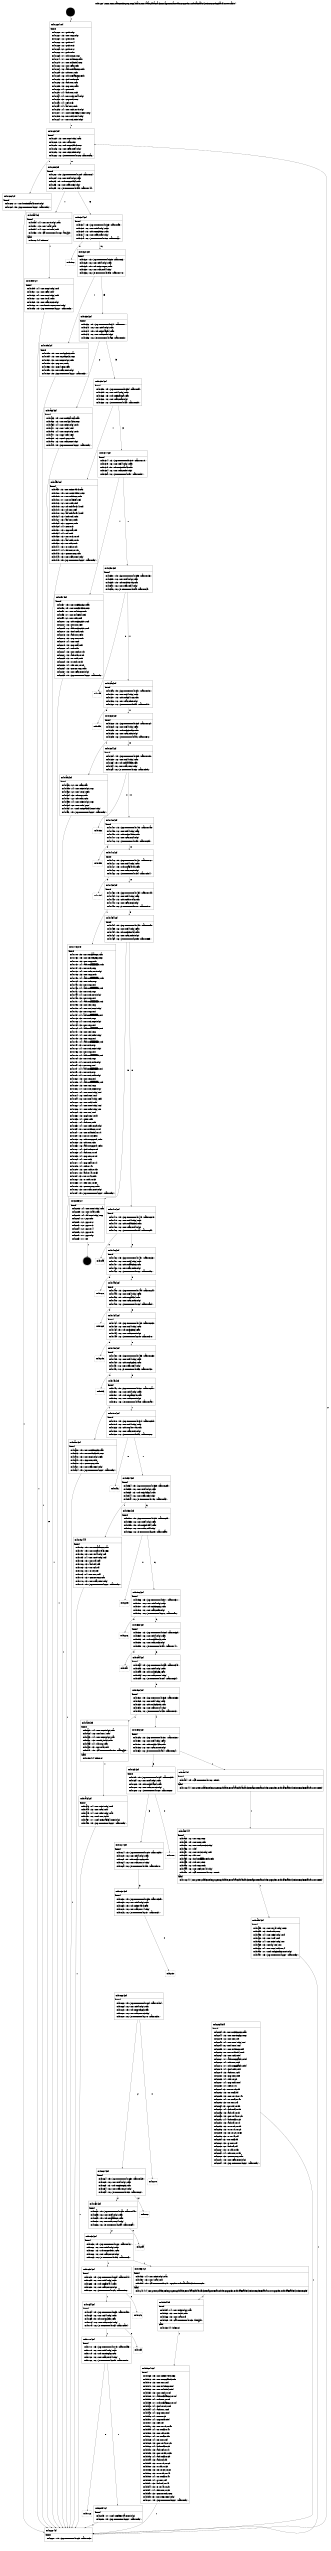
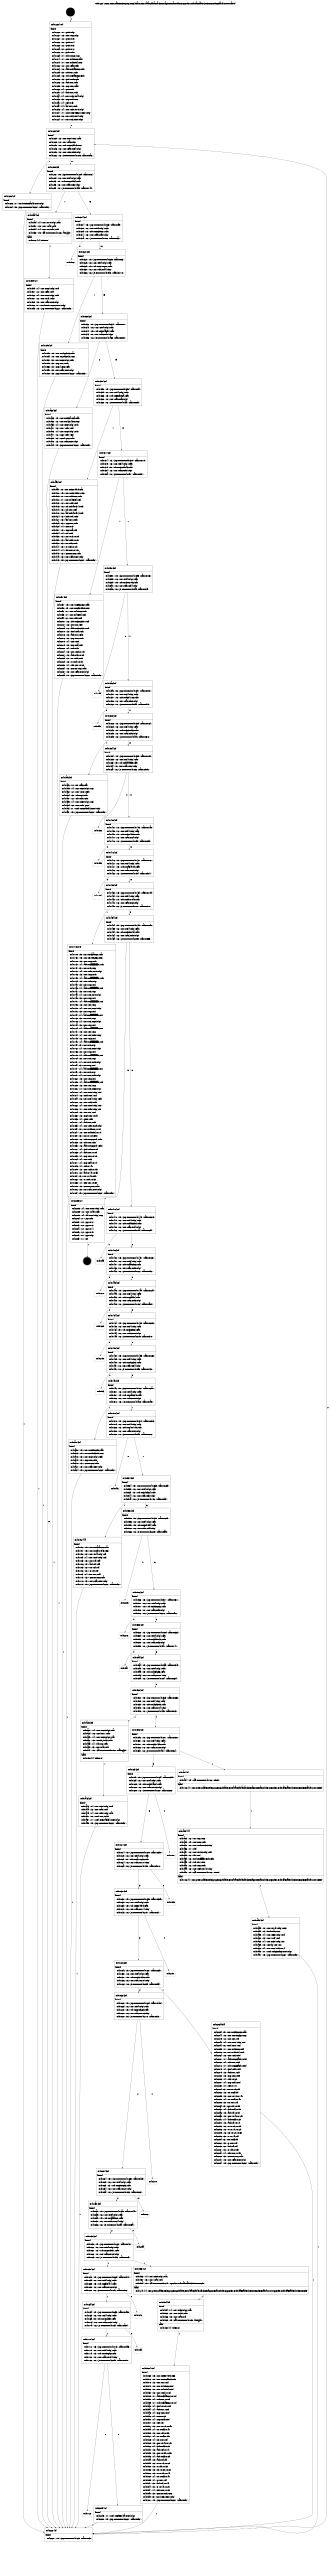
none -> (170, 1902)
none -> (139, 1974)
